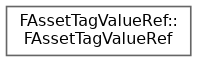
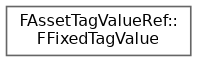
(99, 31) -> (99, 31)
